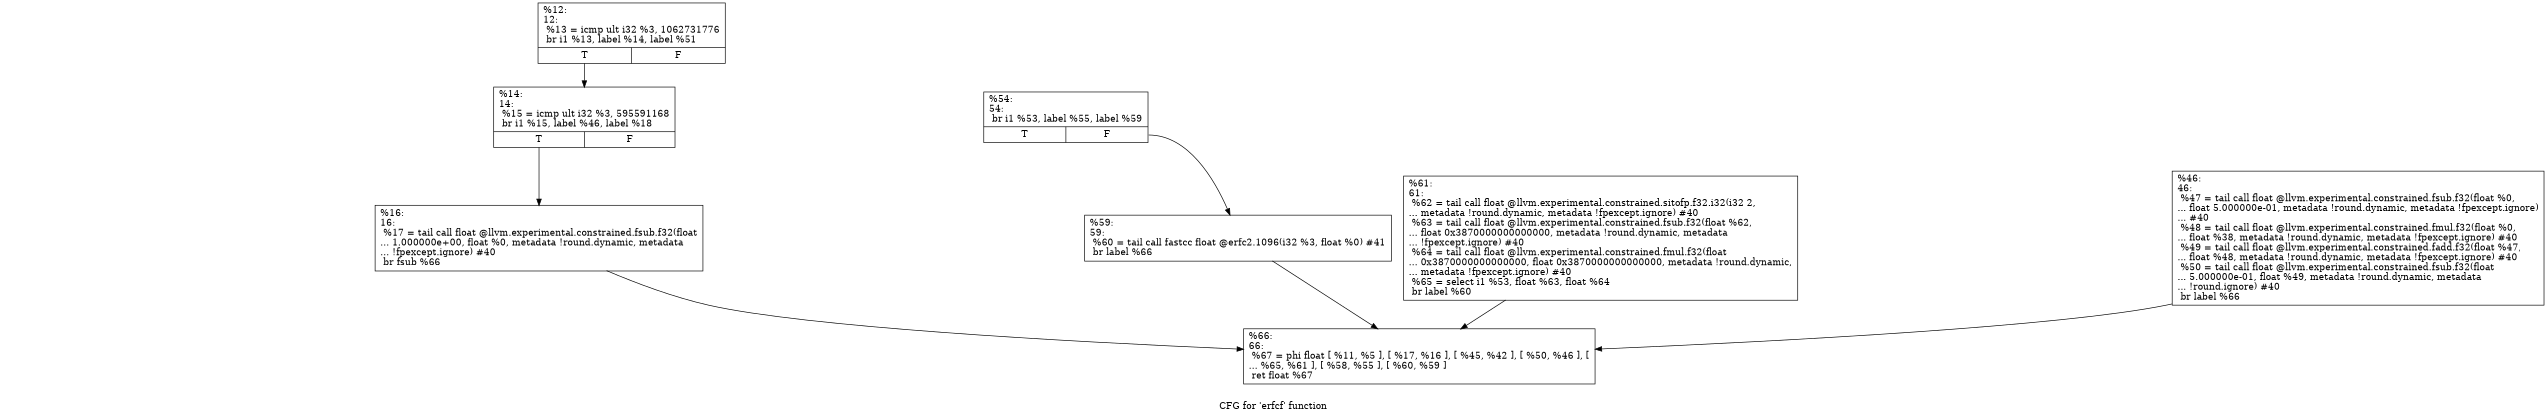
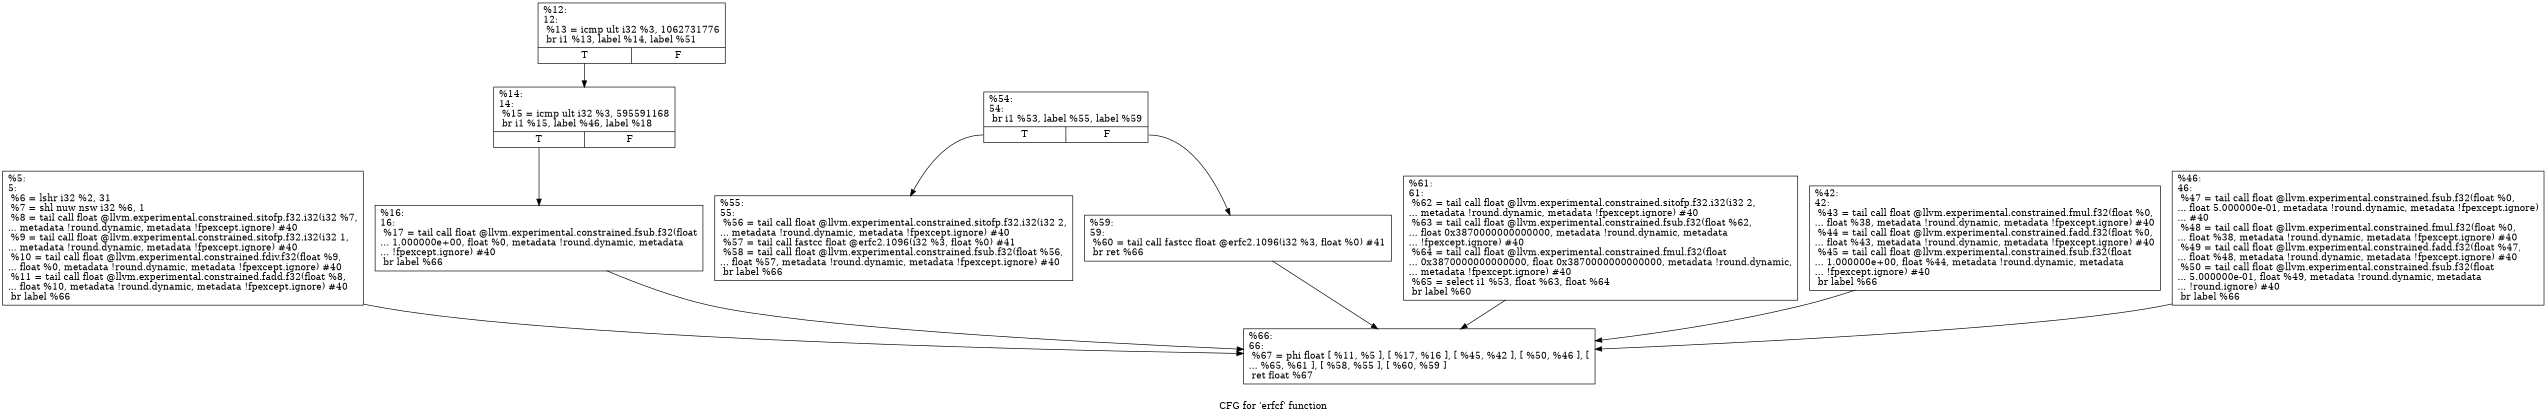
none -> (183, 238)
none -> (894, 238)
none -> (1985, 238)
(1121, 253) -> (1117, 253)
(411, 262) -> (412, 262)
